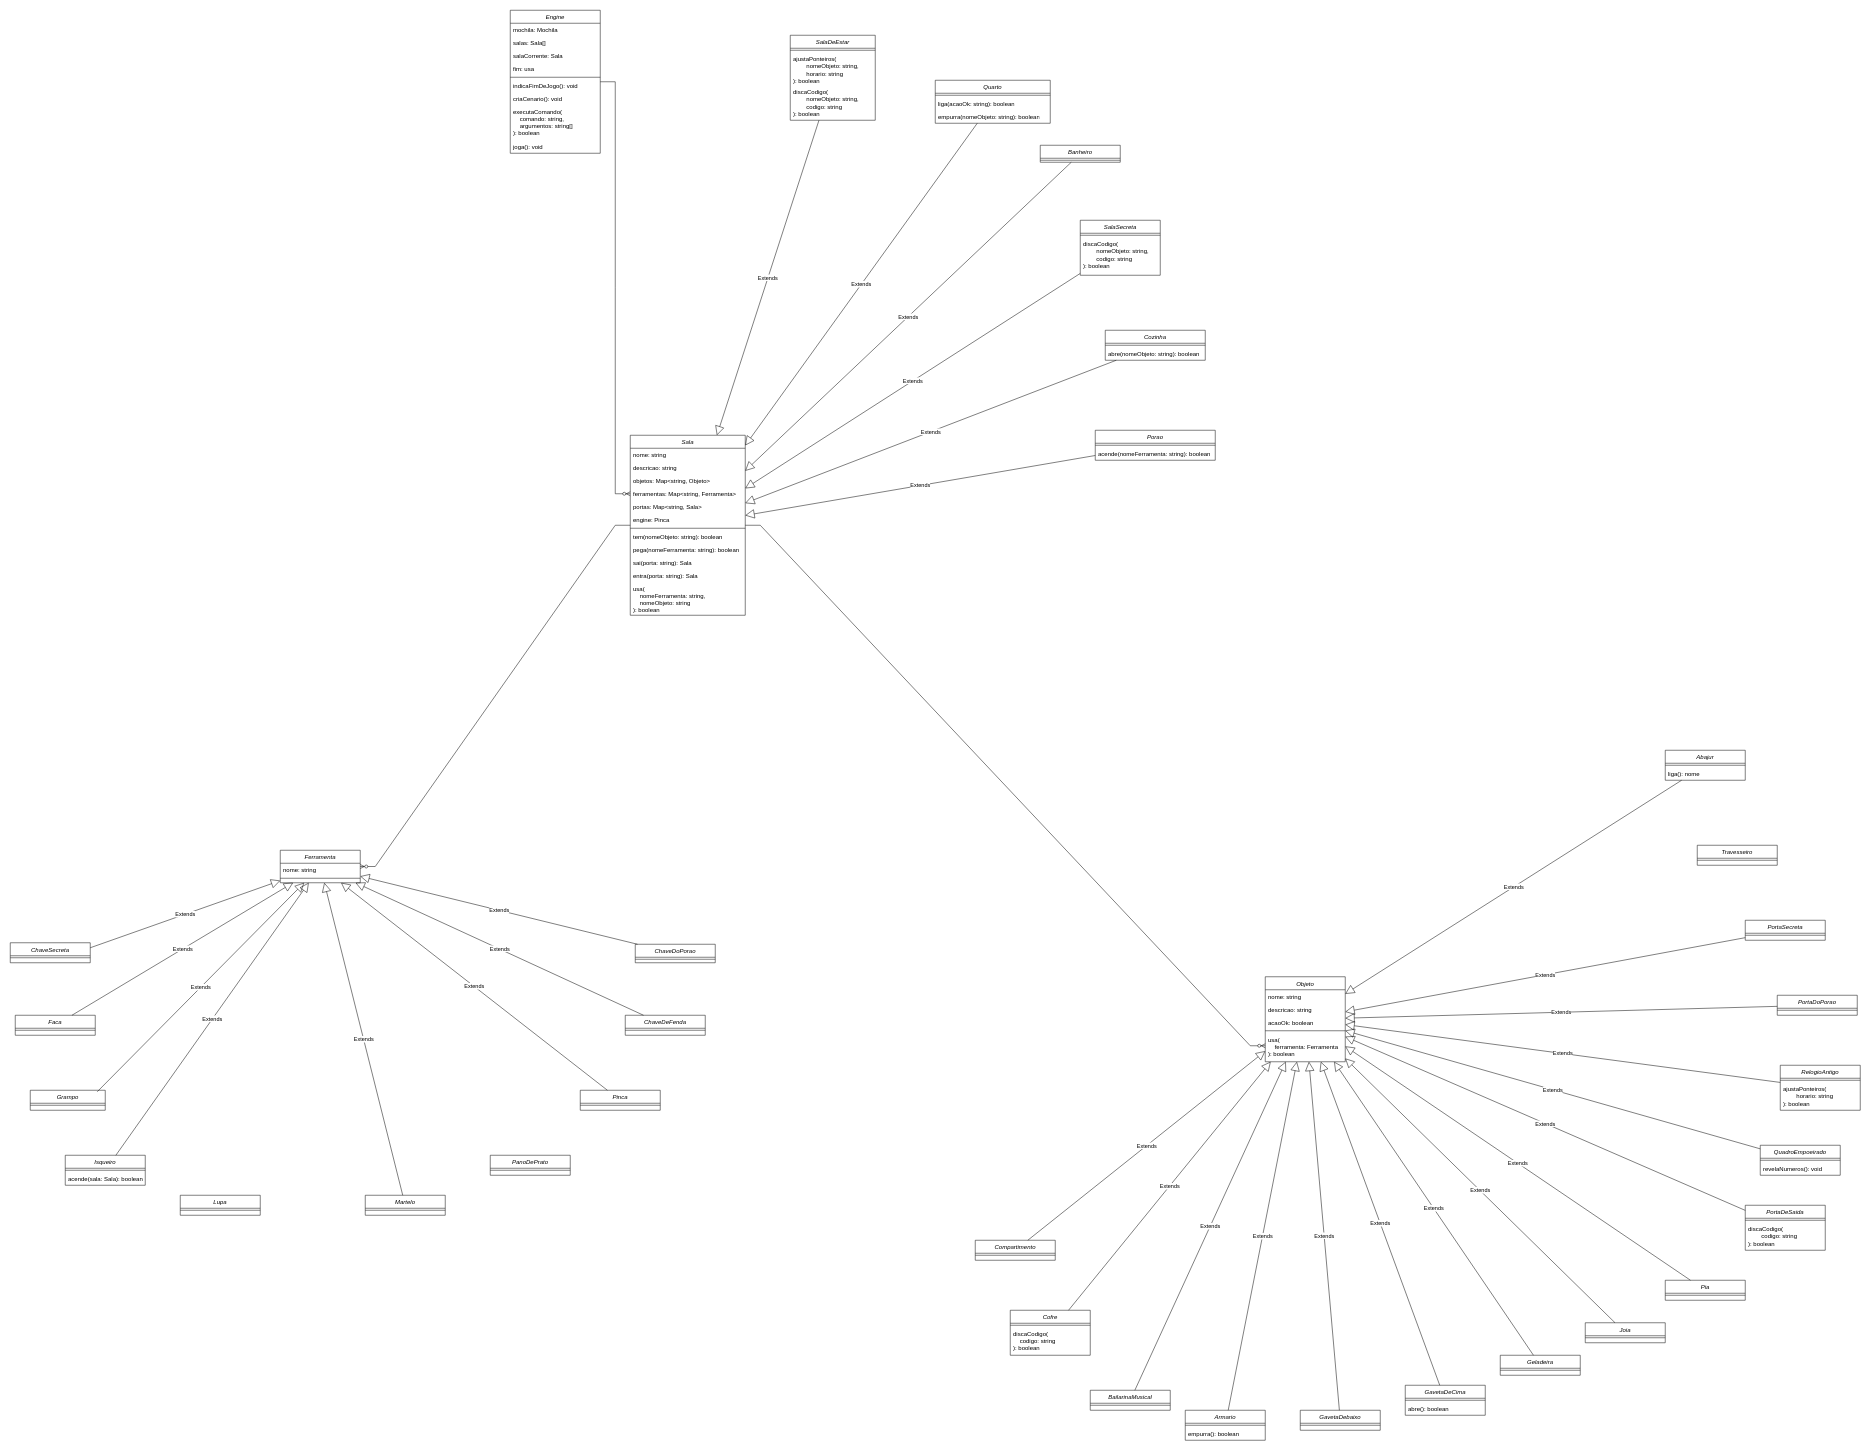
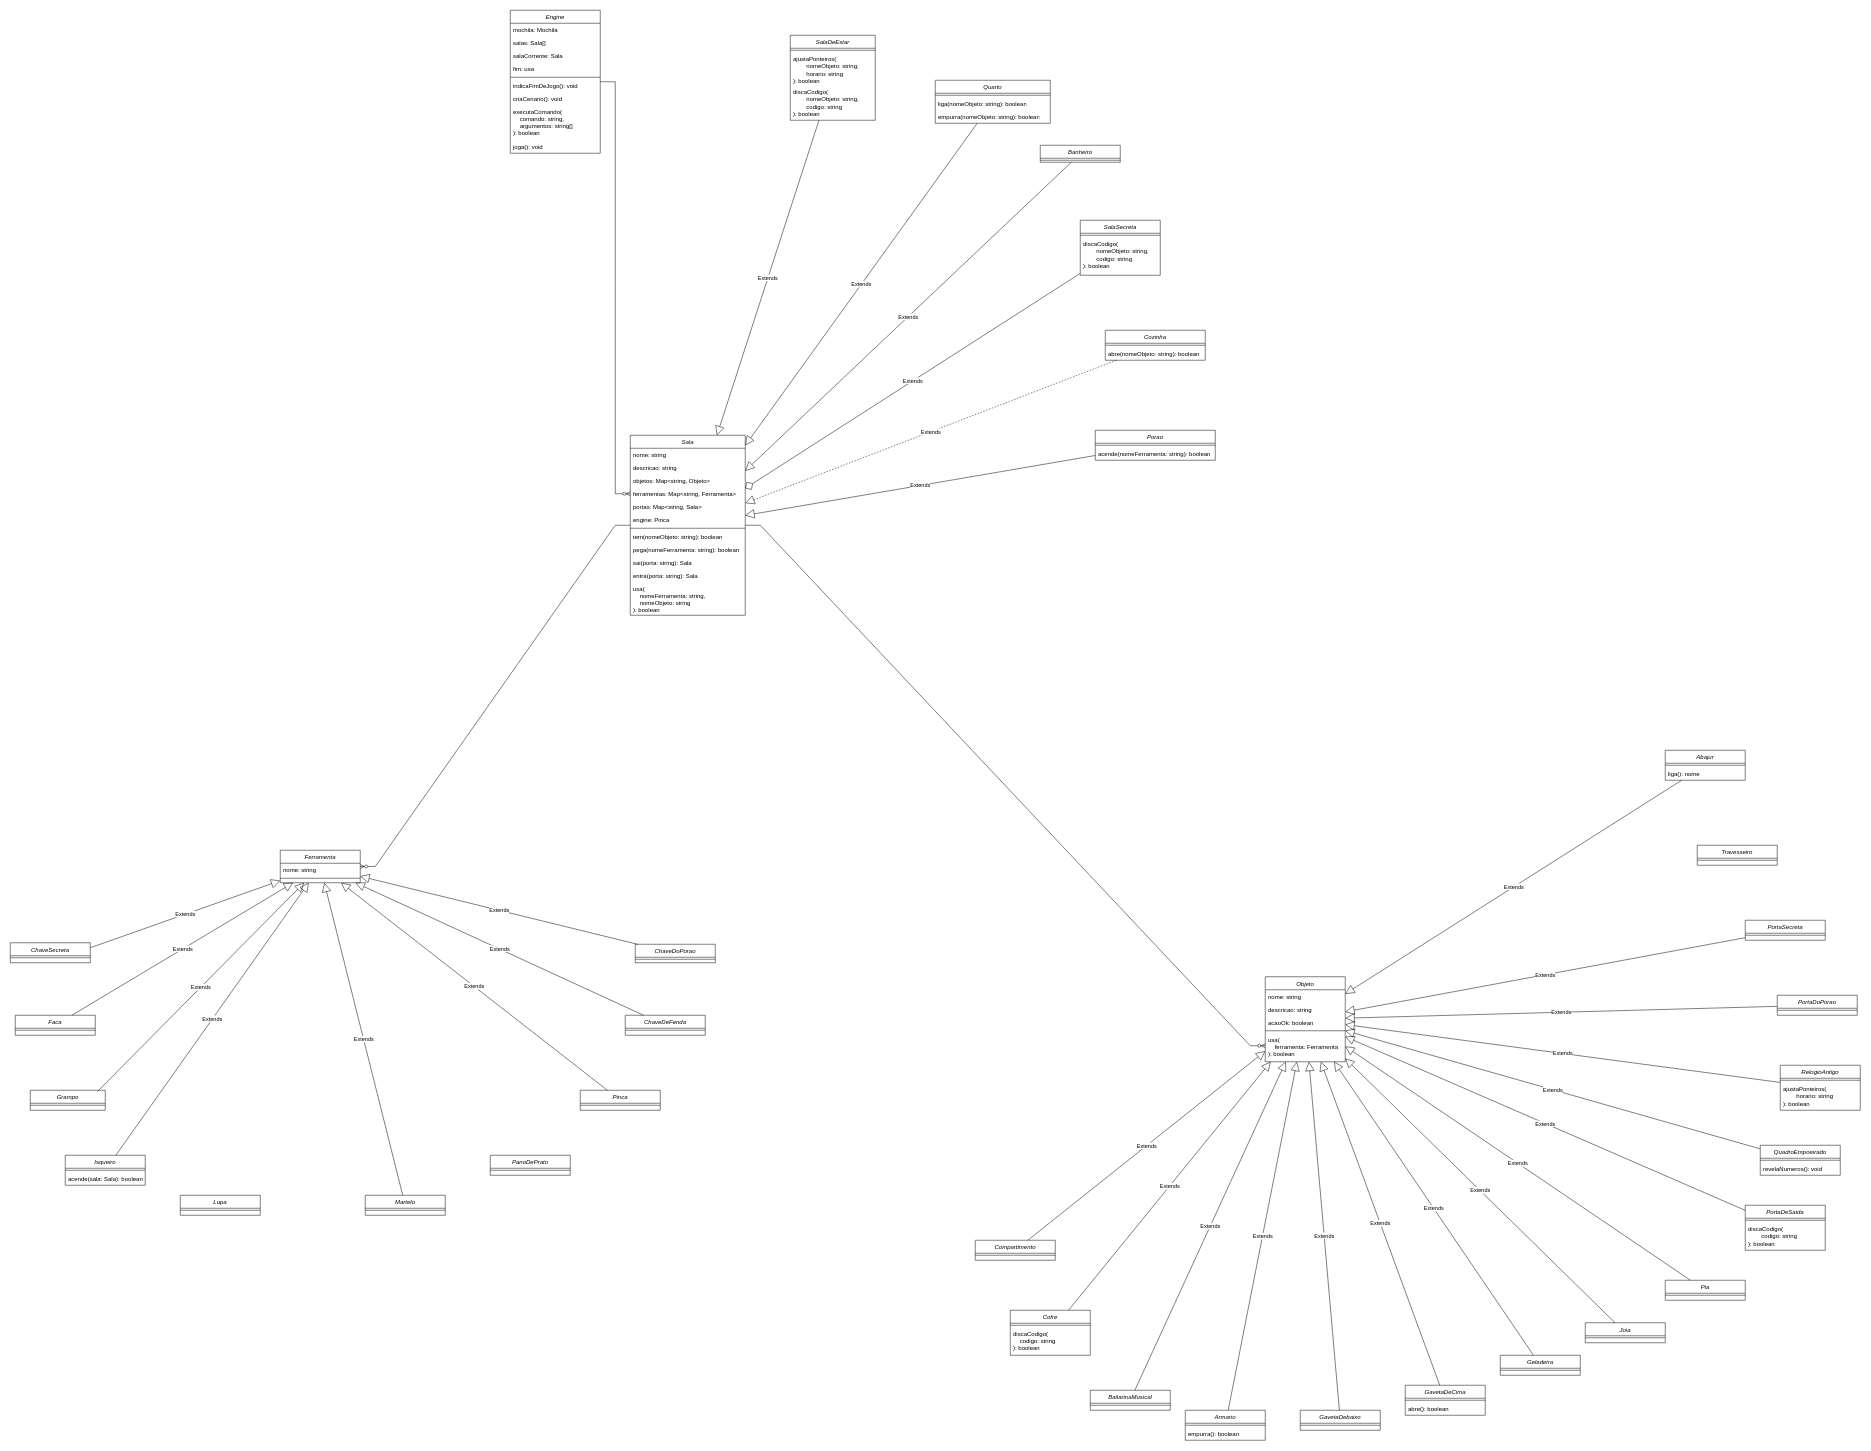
(981, 104) -> (987, 104)
(1026, 395) -> (1026, 395)
(755, 482) -> (754, 482)
